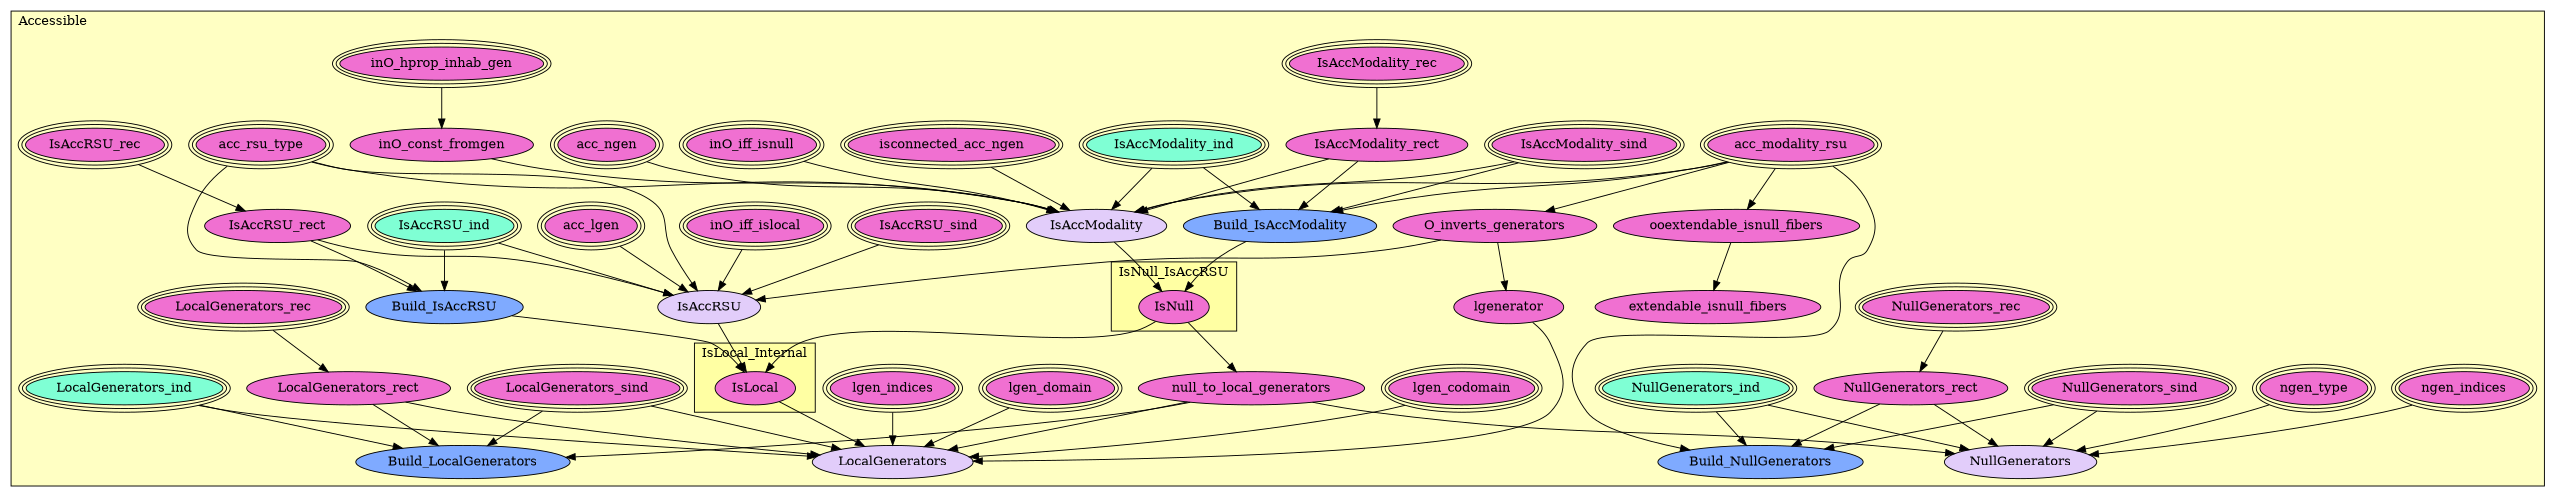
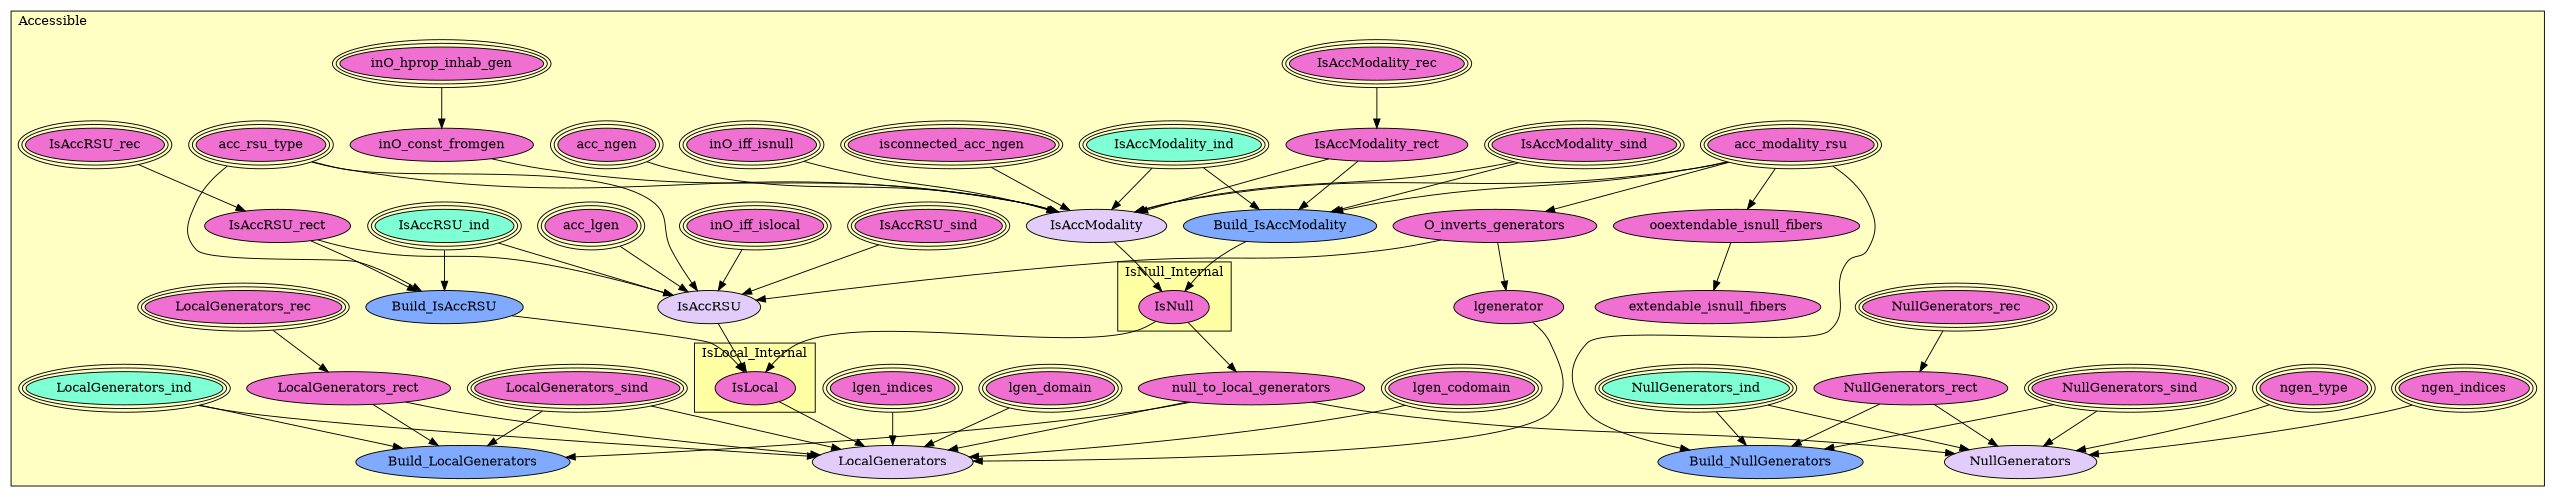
(1174, 273) -> (1174, 273)
